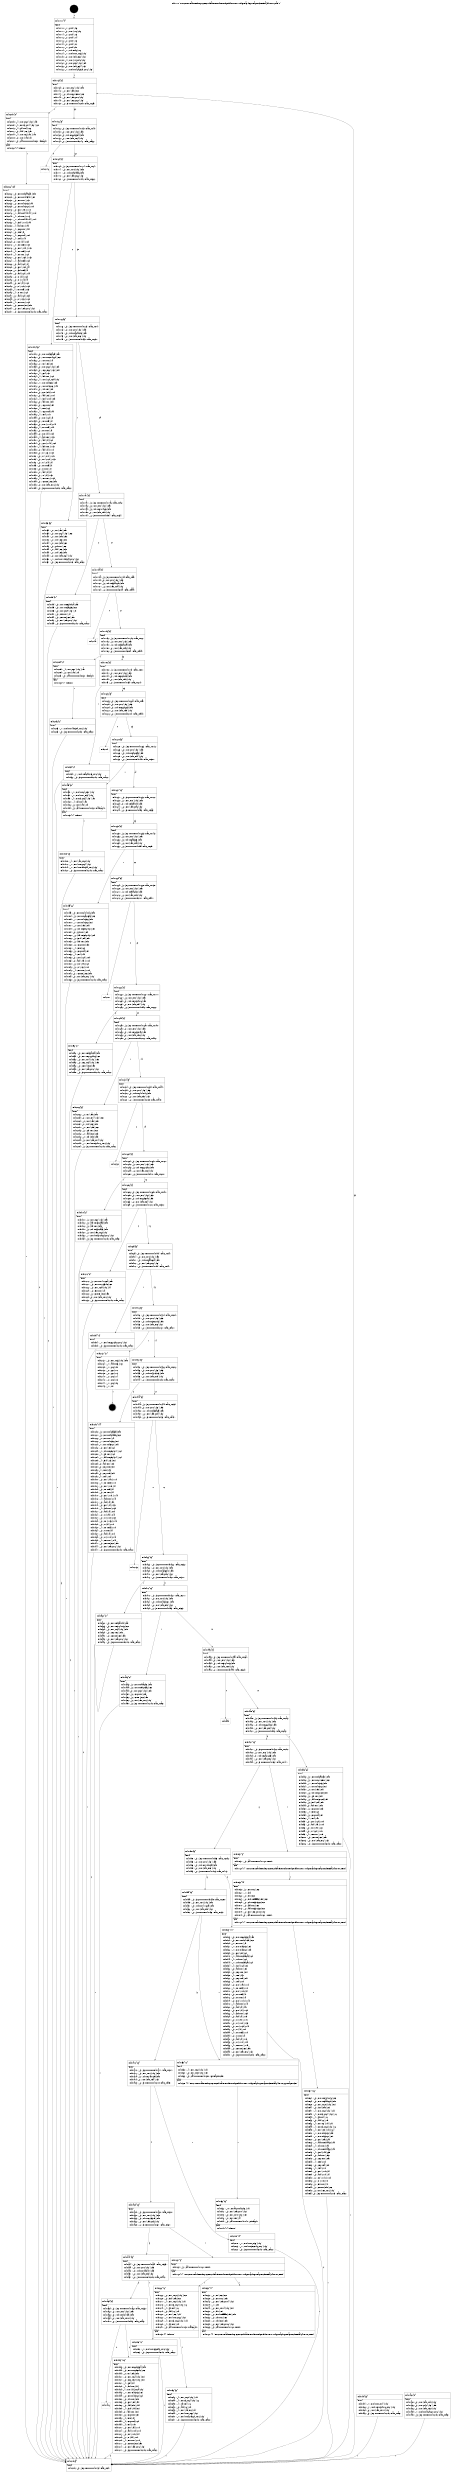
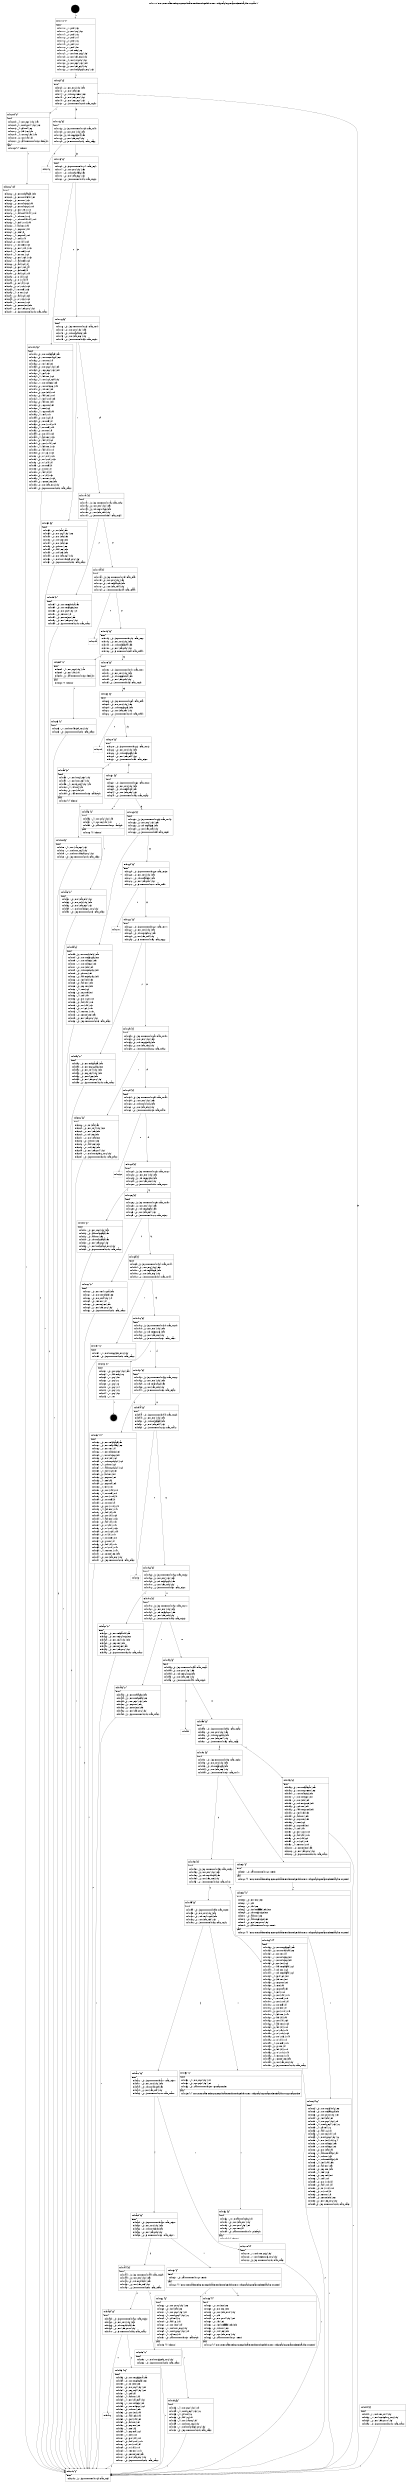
(87, 772) -> none
none -> (103, 822)
